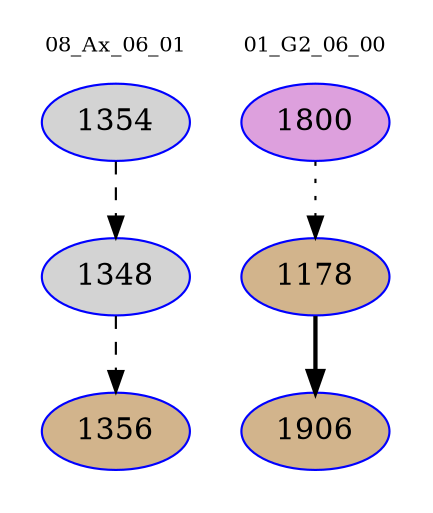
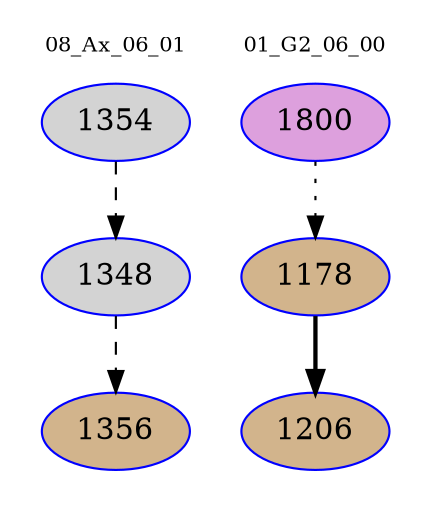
(315, 431) -> (315, 431)
